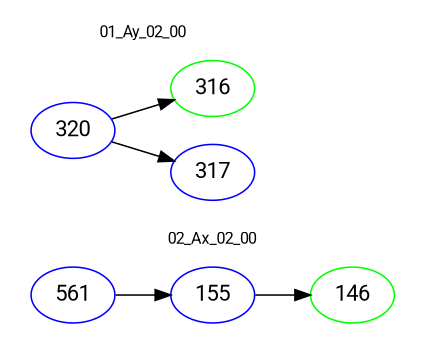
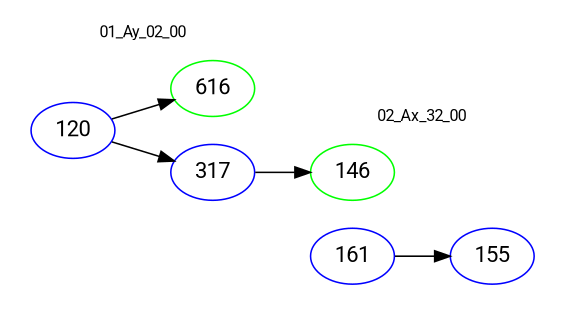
(213, 89) -> (213, 89)
(73, 130) -> (73, 130)
(213, 240) -> (422, 117)
(73, 295) -> (352, 256)
(275, 295) -> (277, 172)
